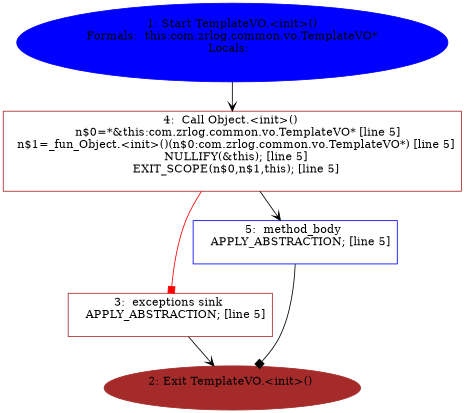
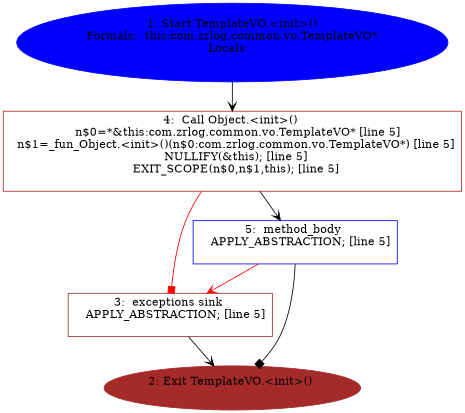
none -> (236, 277)
